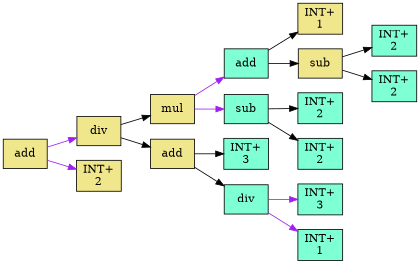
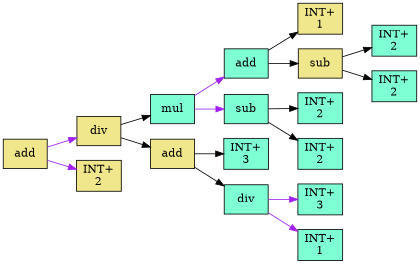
(173, 109) -> (173, 109)
